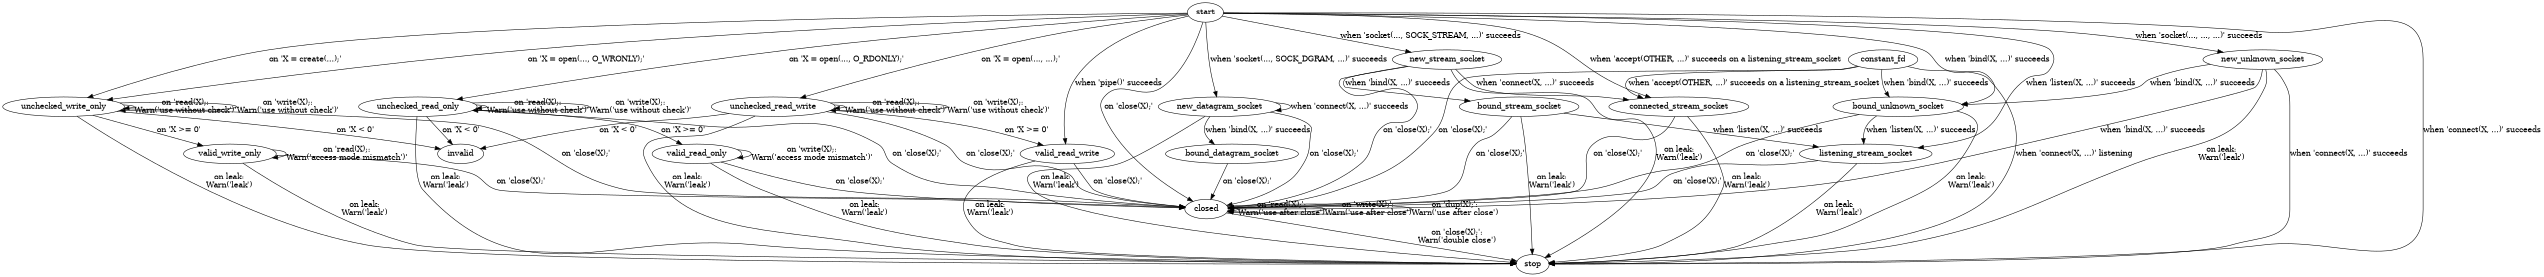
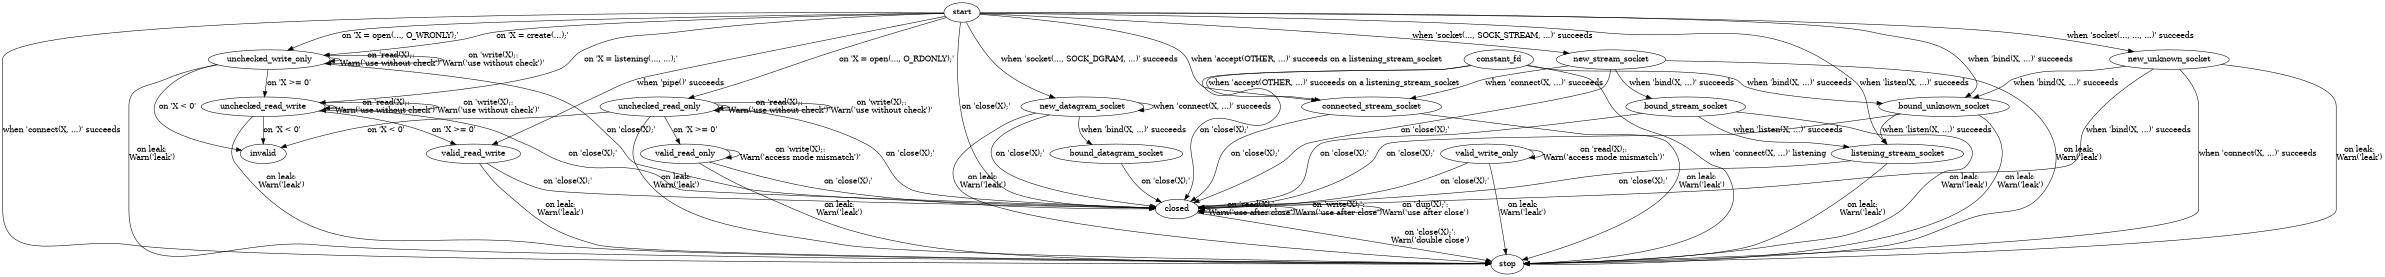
(1021, 60) -> (631, 60)
(145, 130) -> (267, 80)
